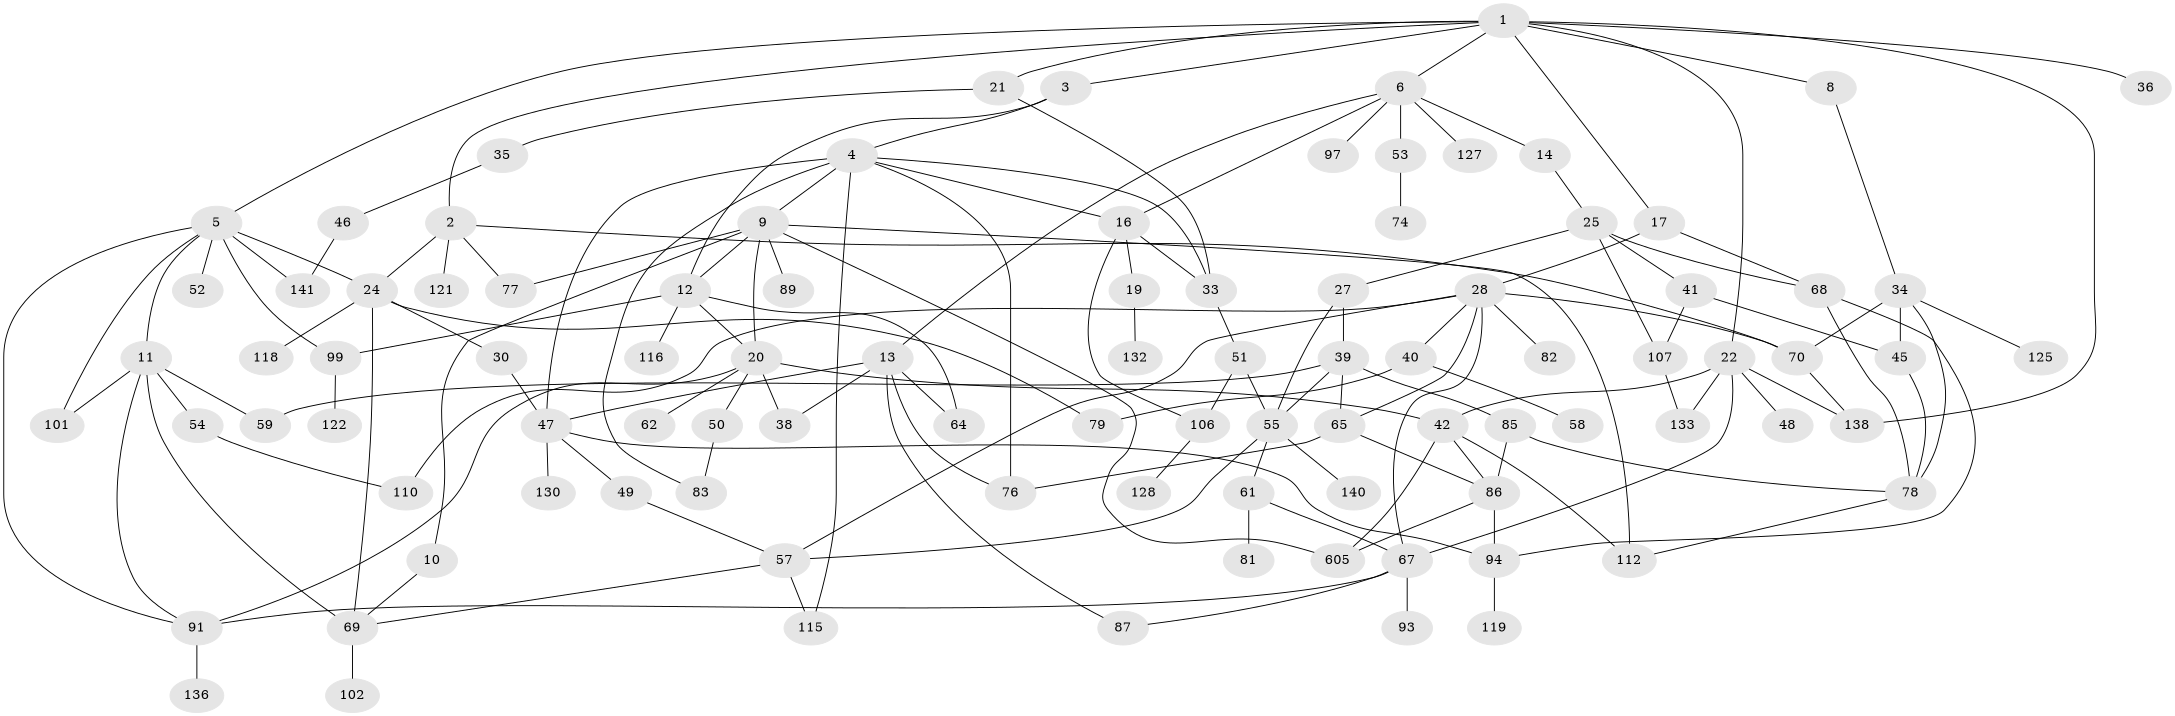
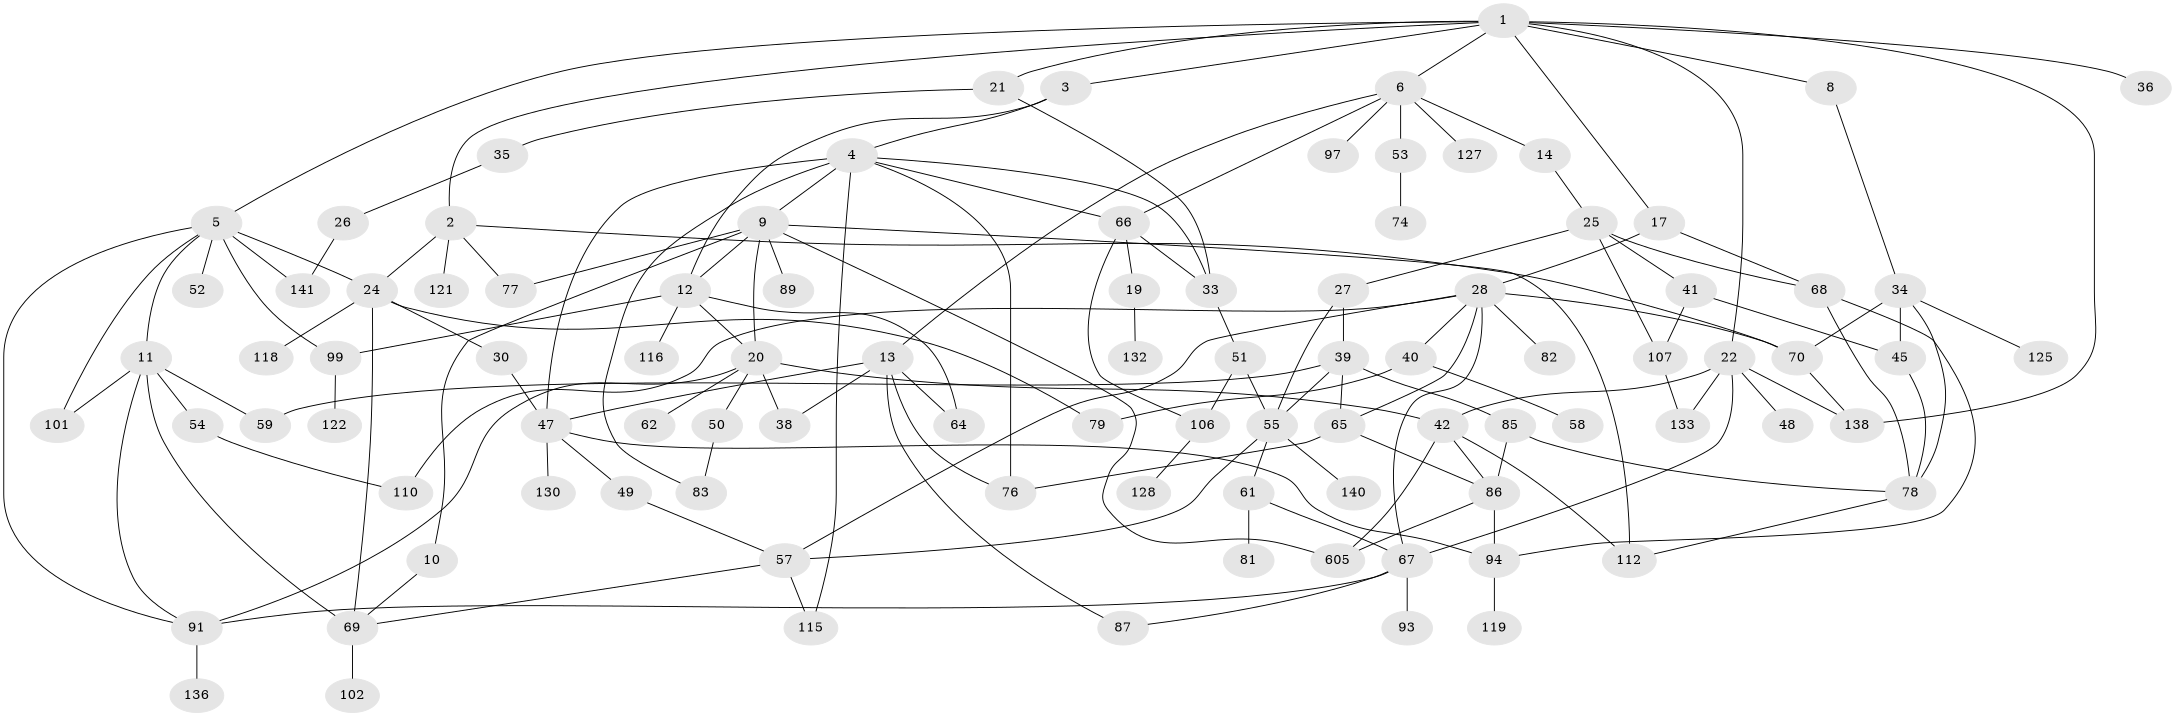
(343, 223) -> (343, 223)
(1124, 223) -> (1124, 223)
